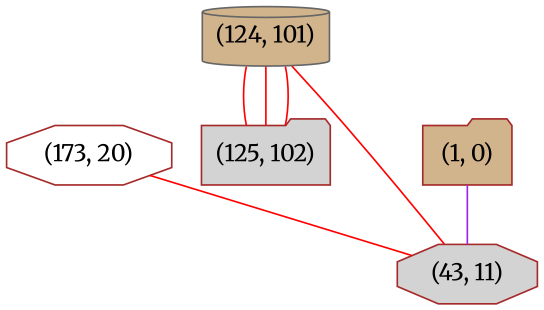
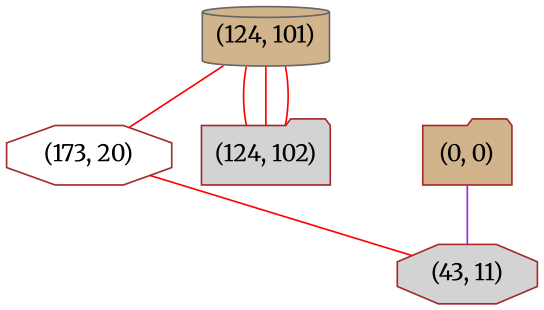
(369, 154) -> (176, 96)
(266, 155) -> (266, 155)
(467, 155) -> (467, 155)
